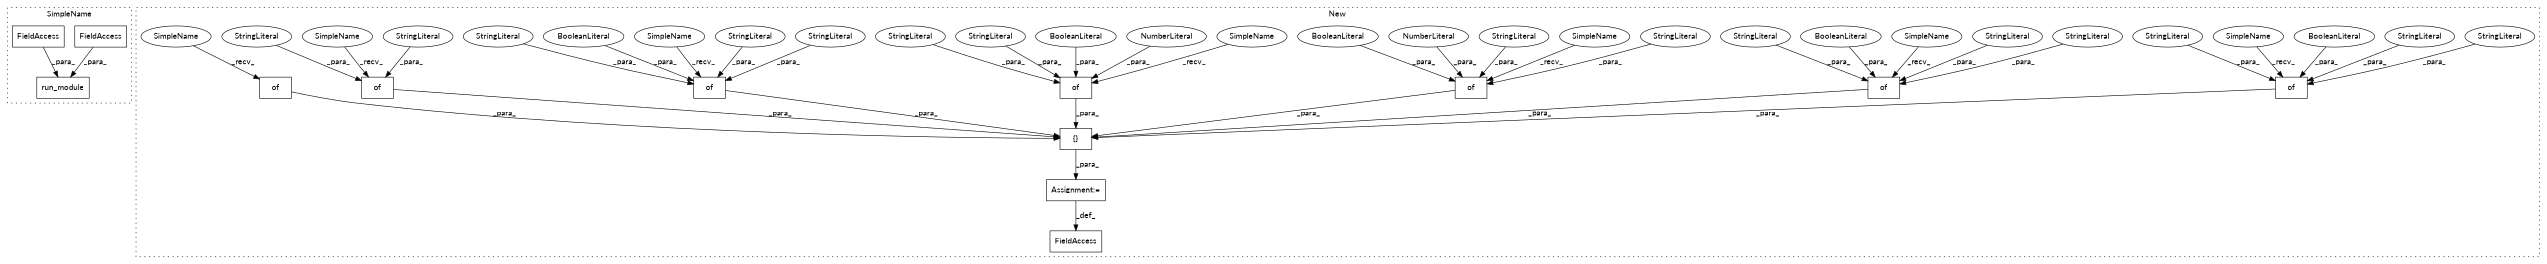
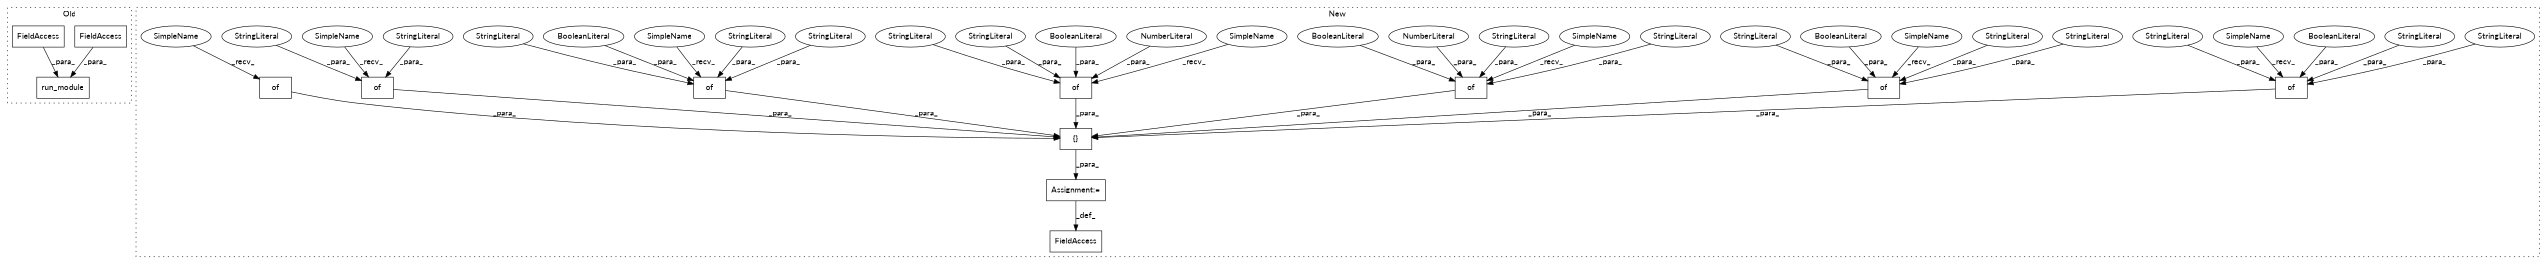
(69, 14) -> (69, 14)
